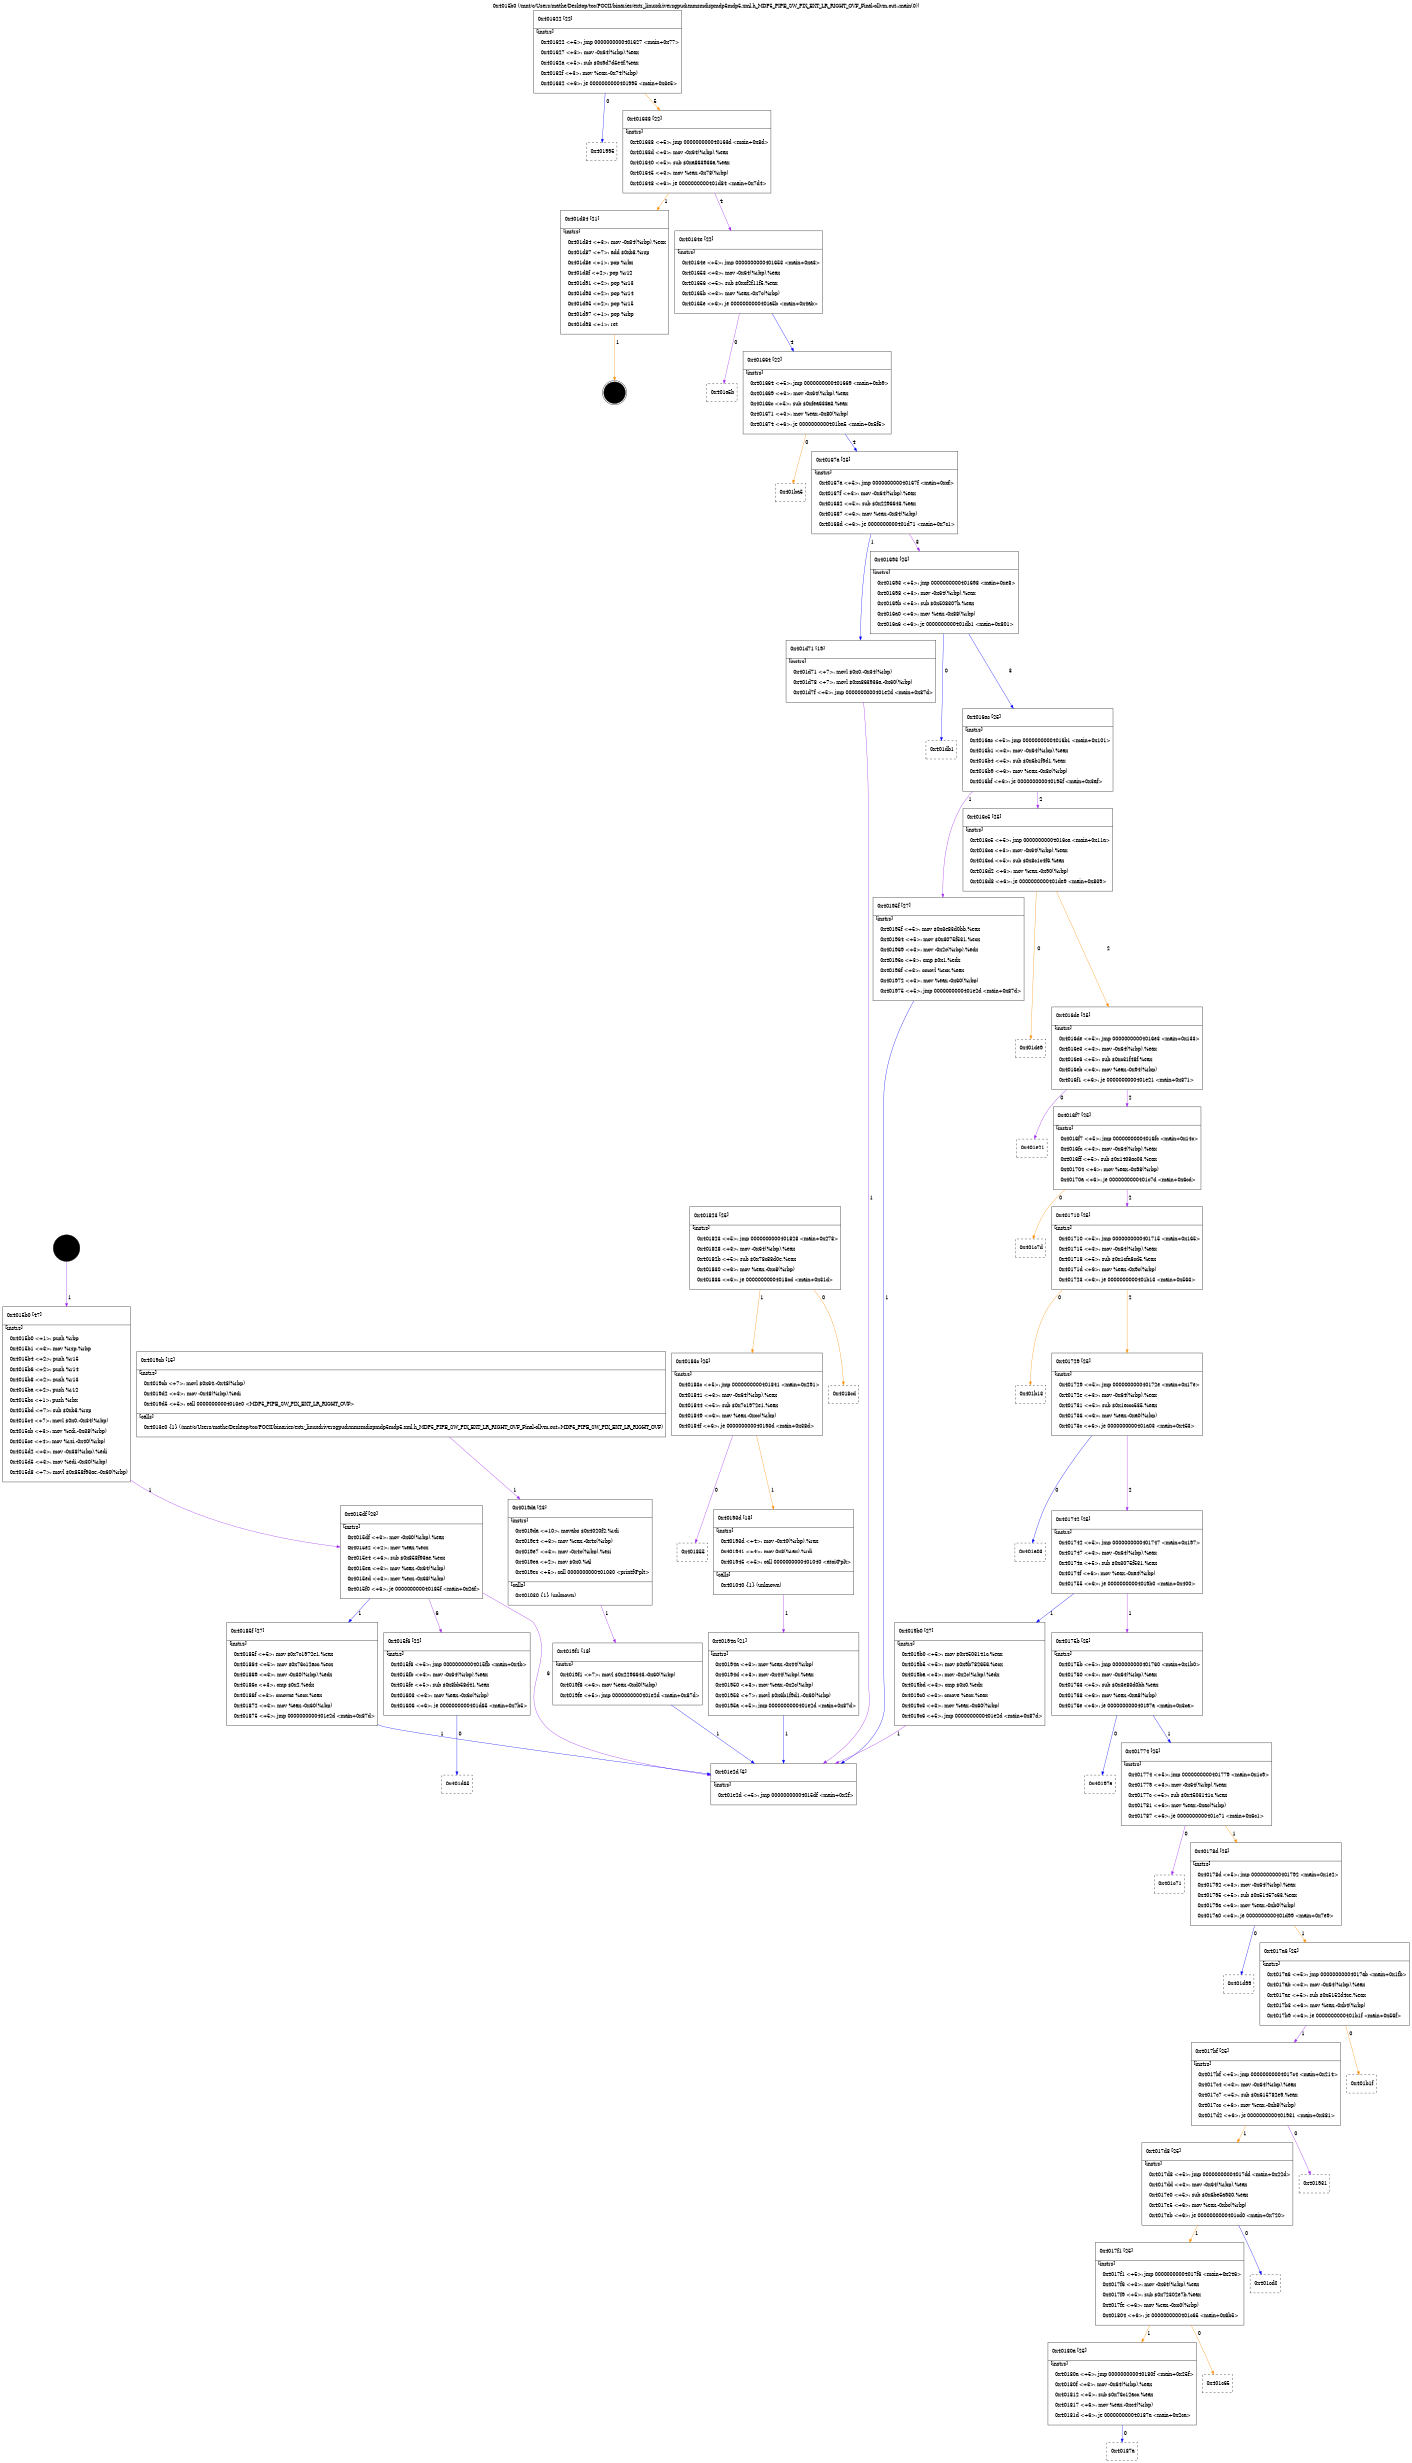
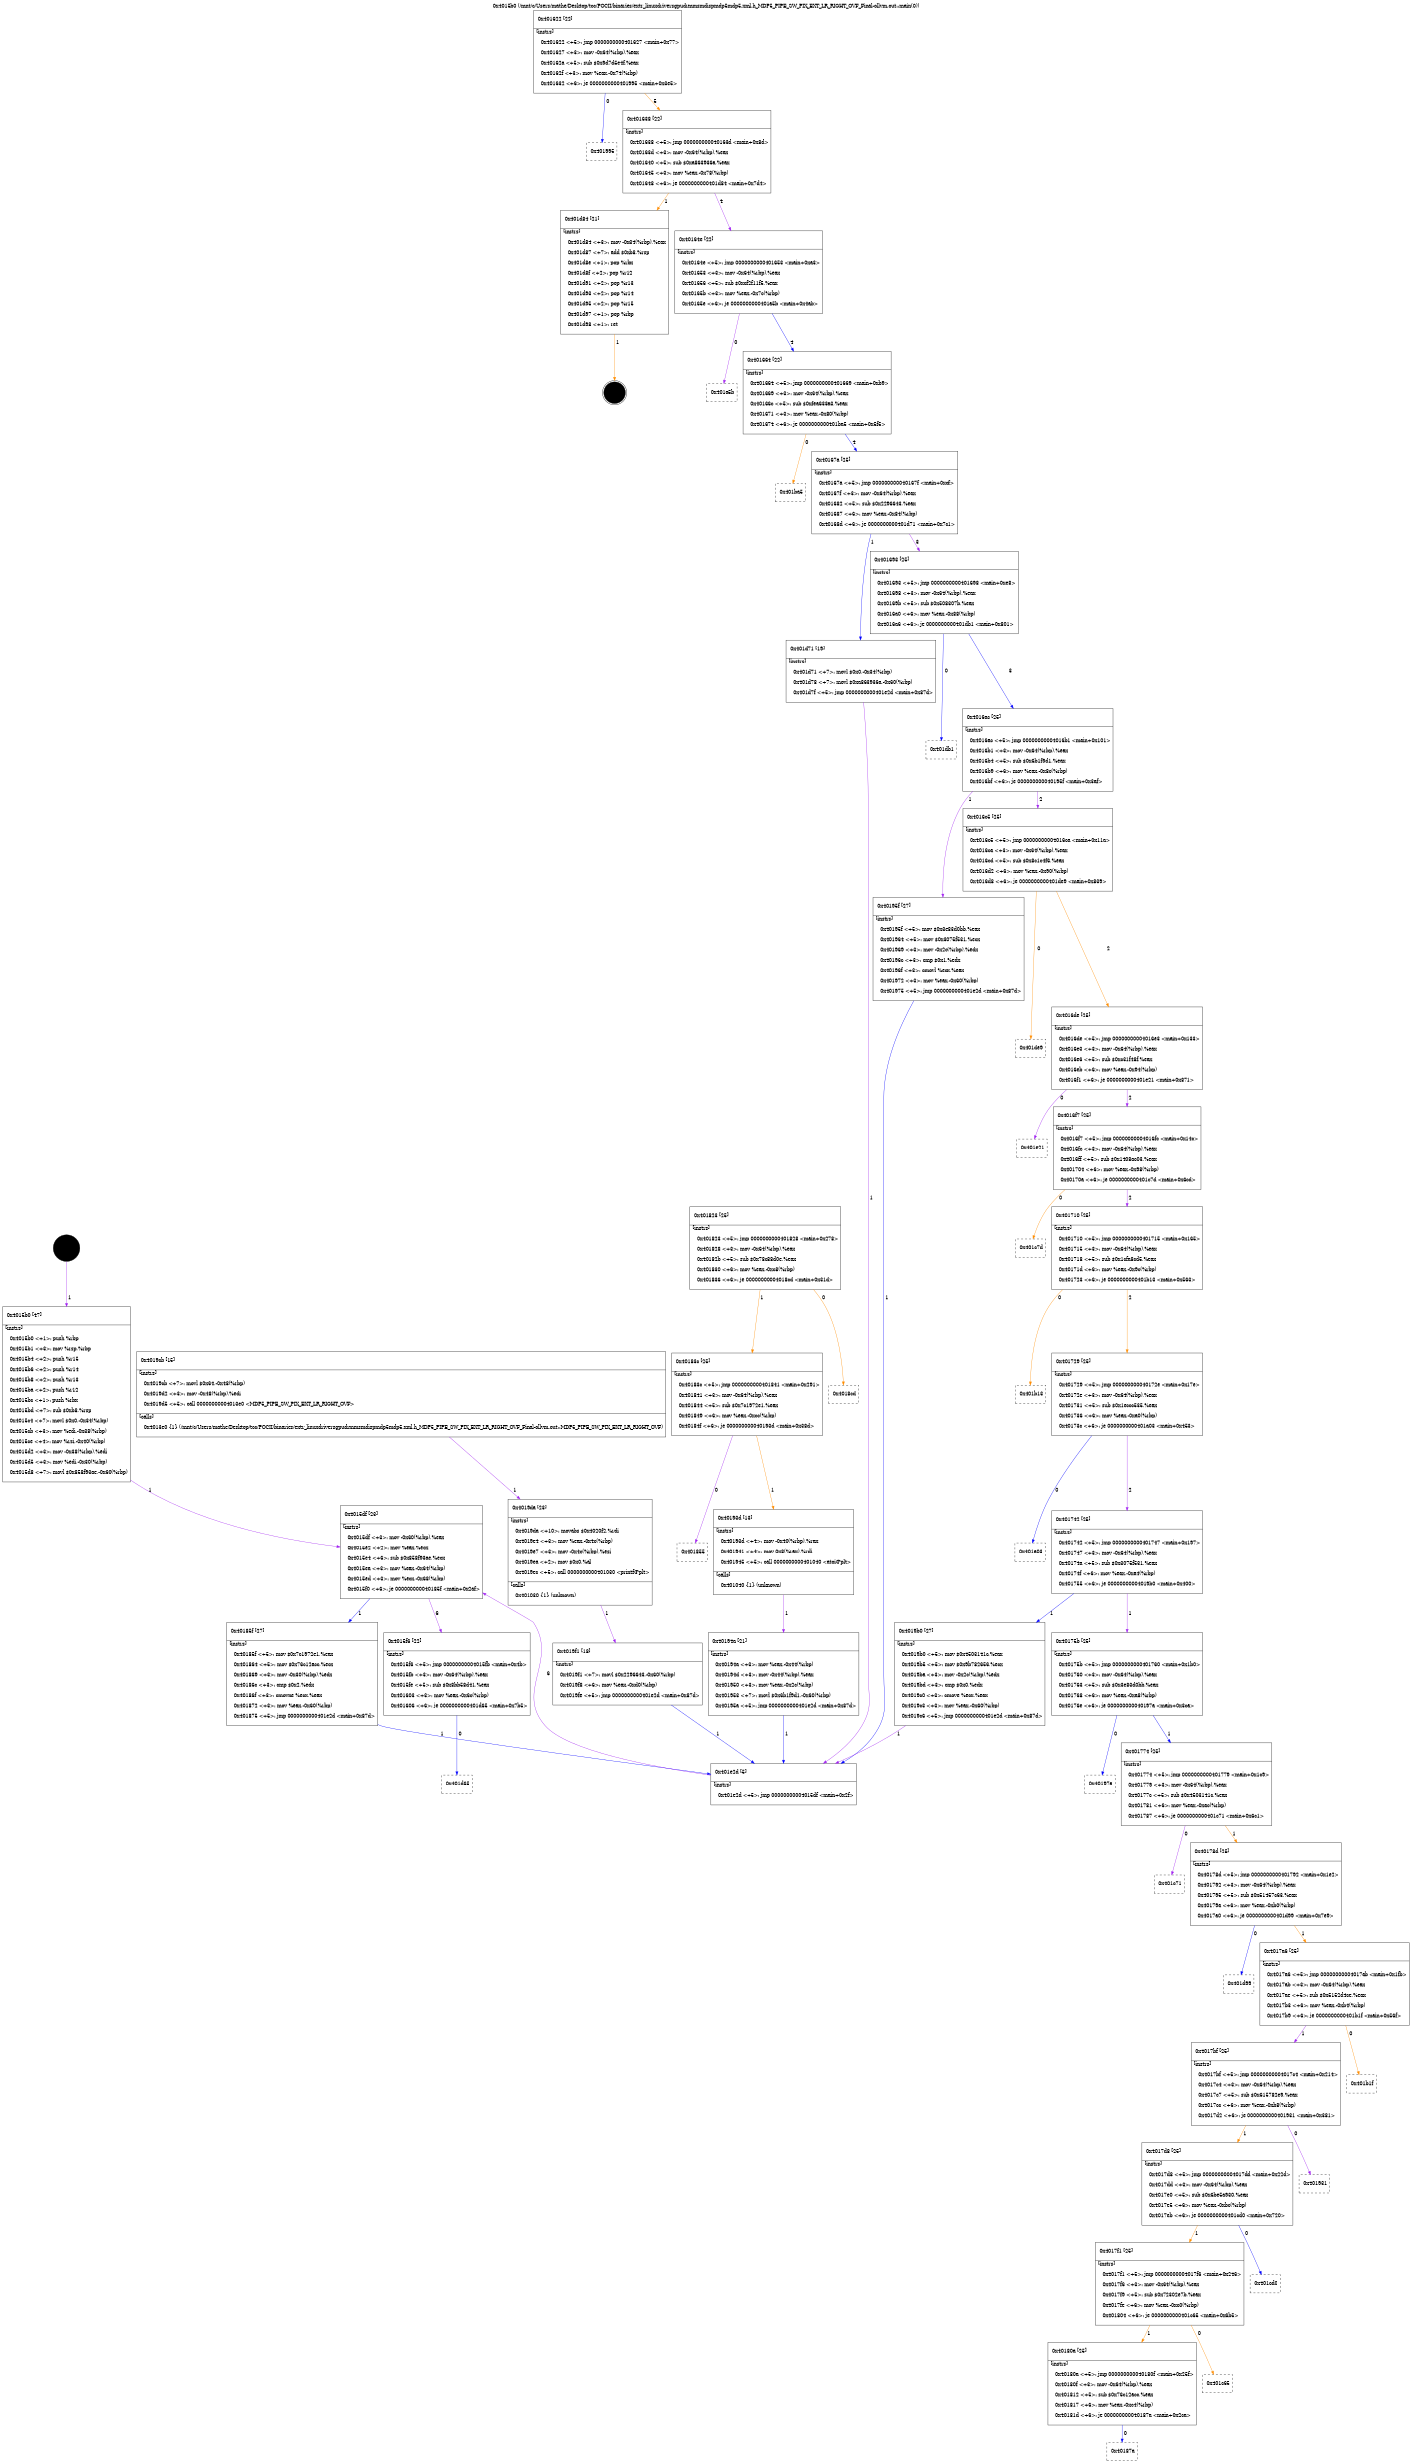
(547, 1727) -> (550, 1729)
